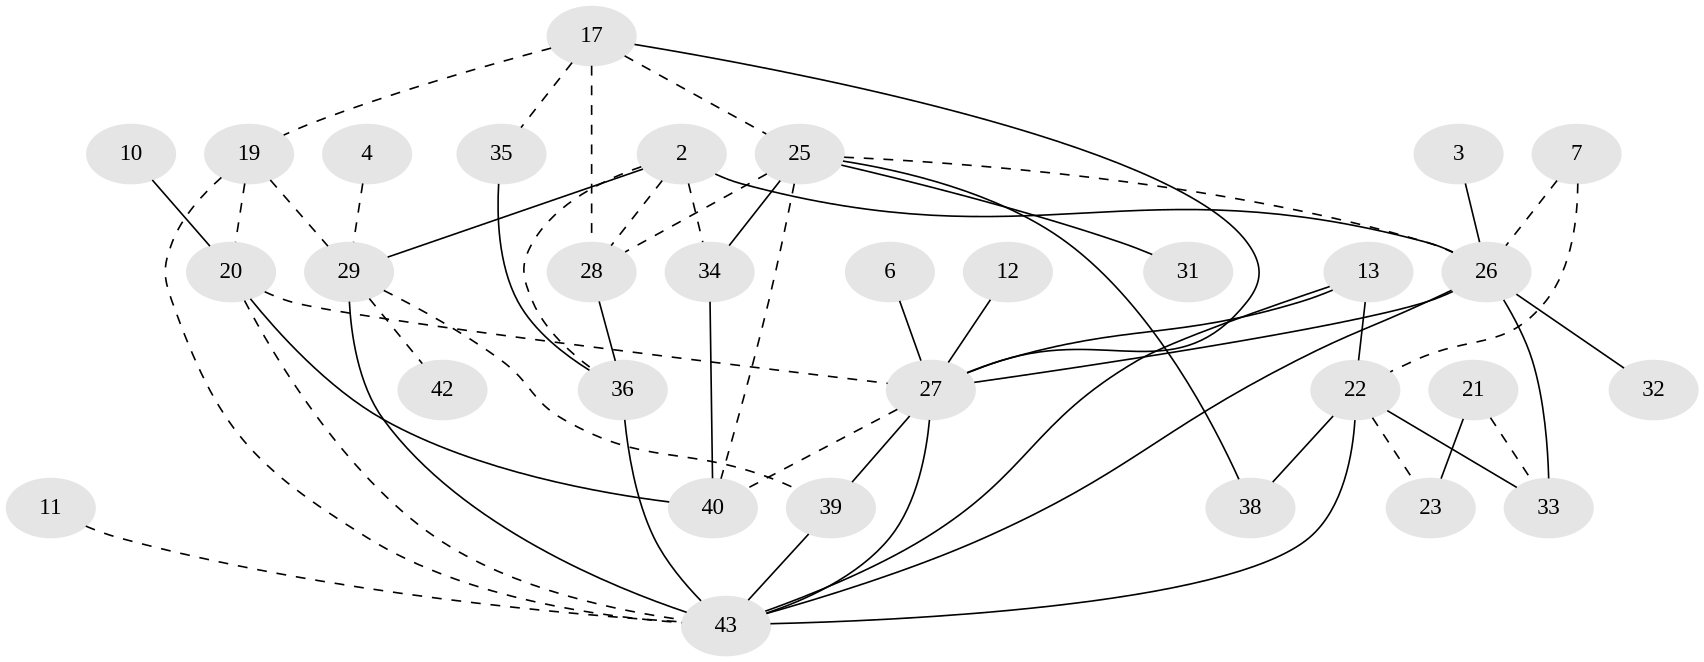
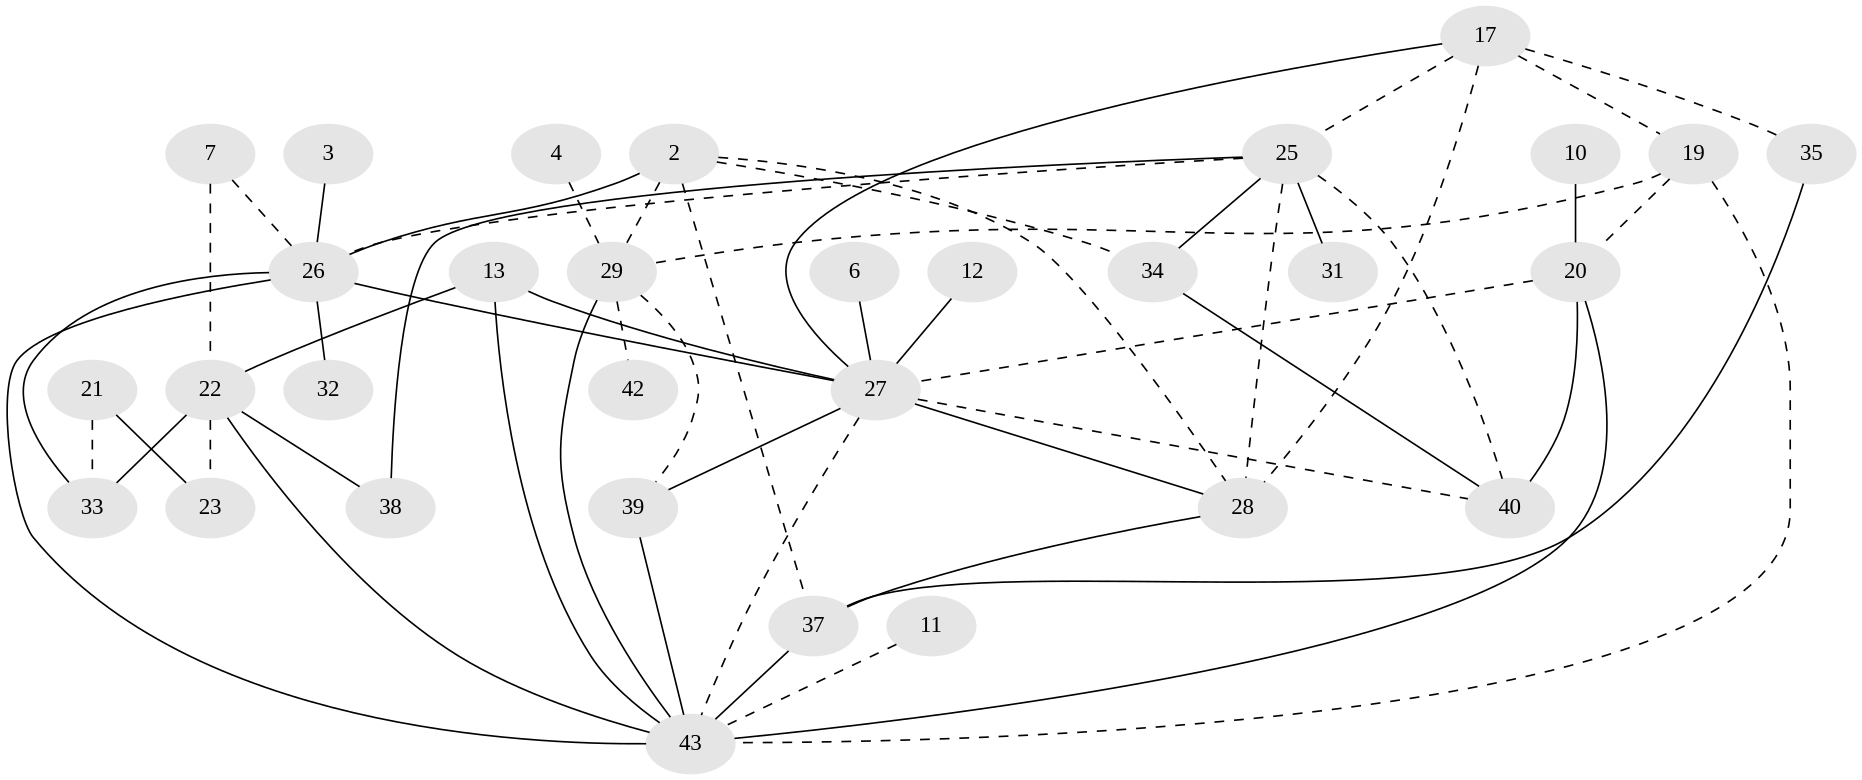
(515, 213) -> (642, 215)
(623, 390) -> (813, 626)
none -> (1059, 449)
(418, 524) -> (1285, 653)
(883, 545) -> (773, 562)
